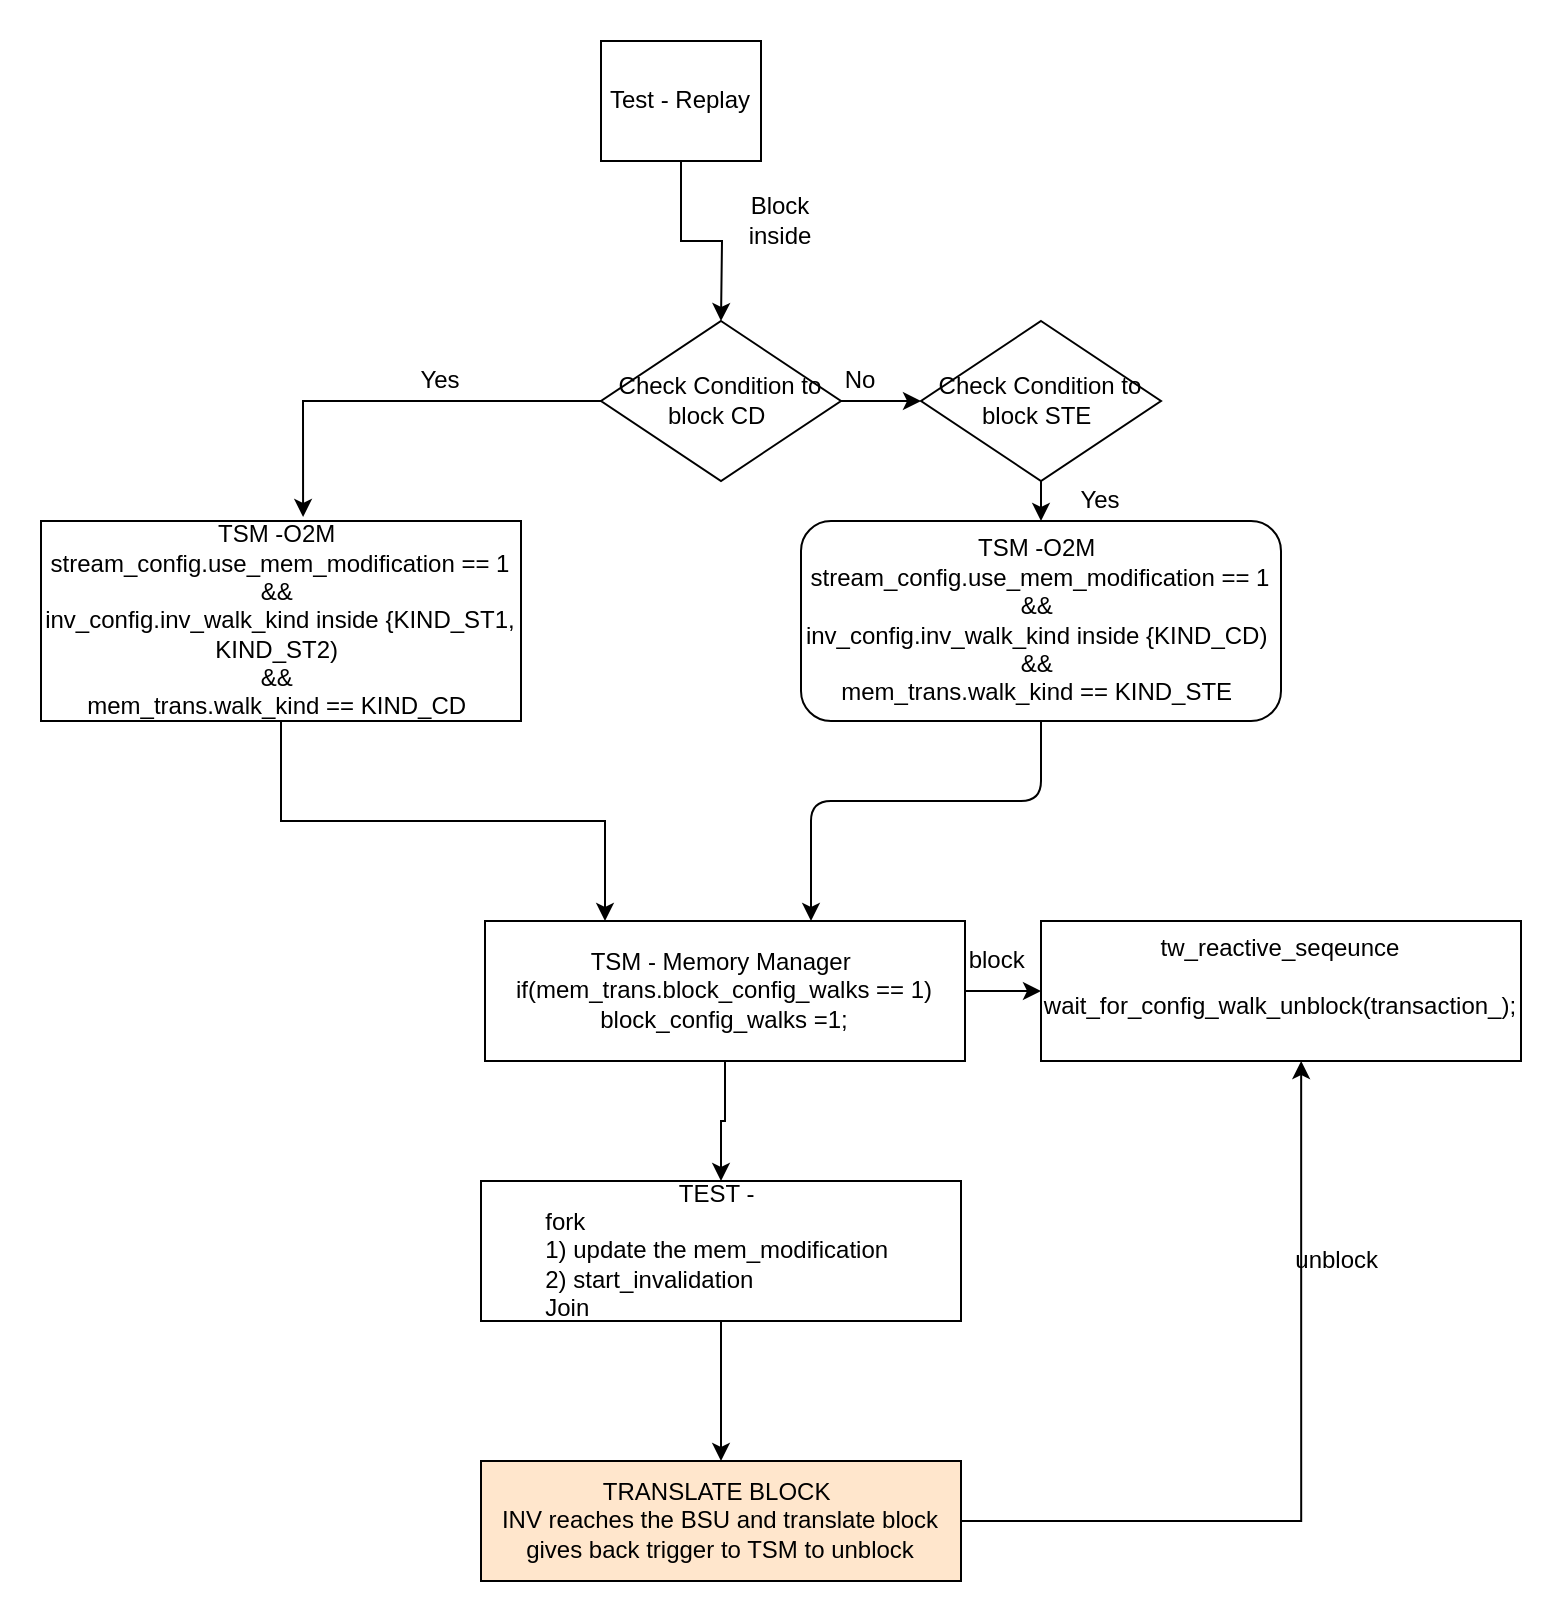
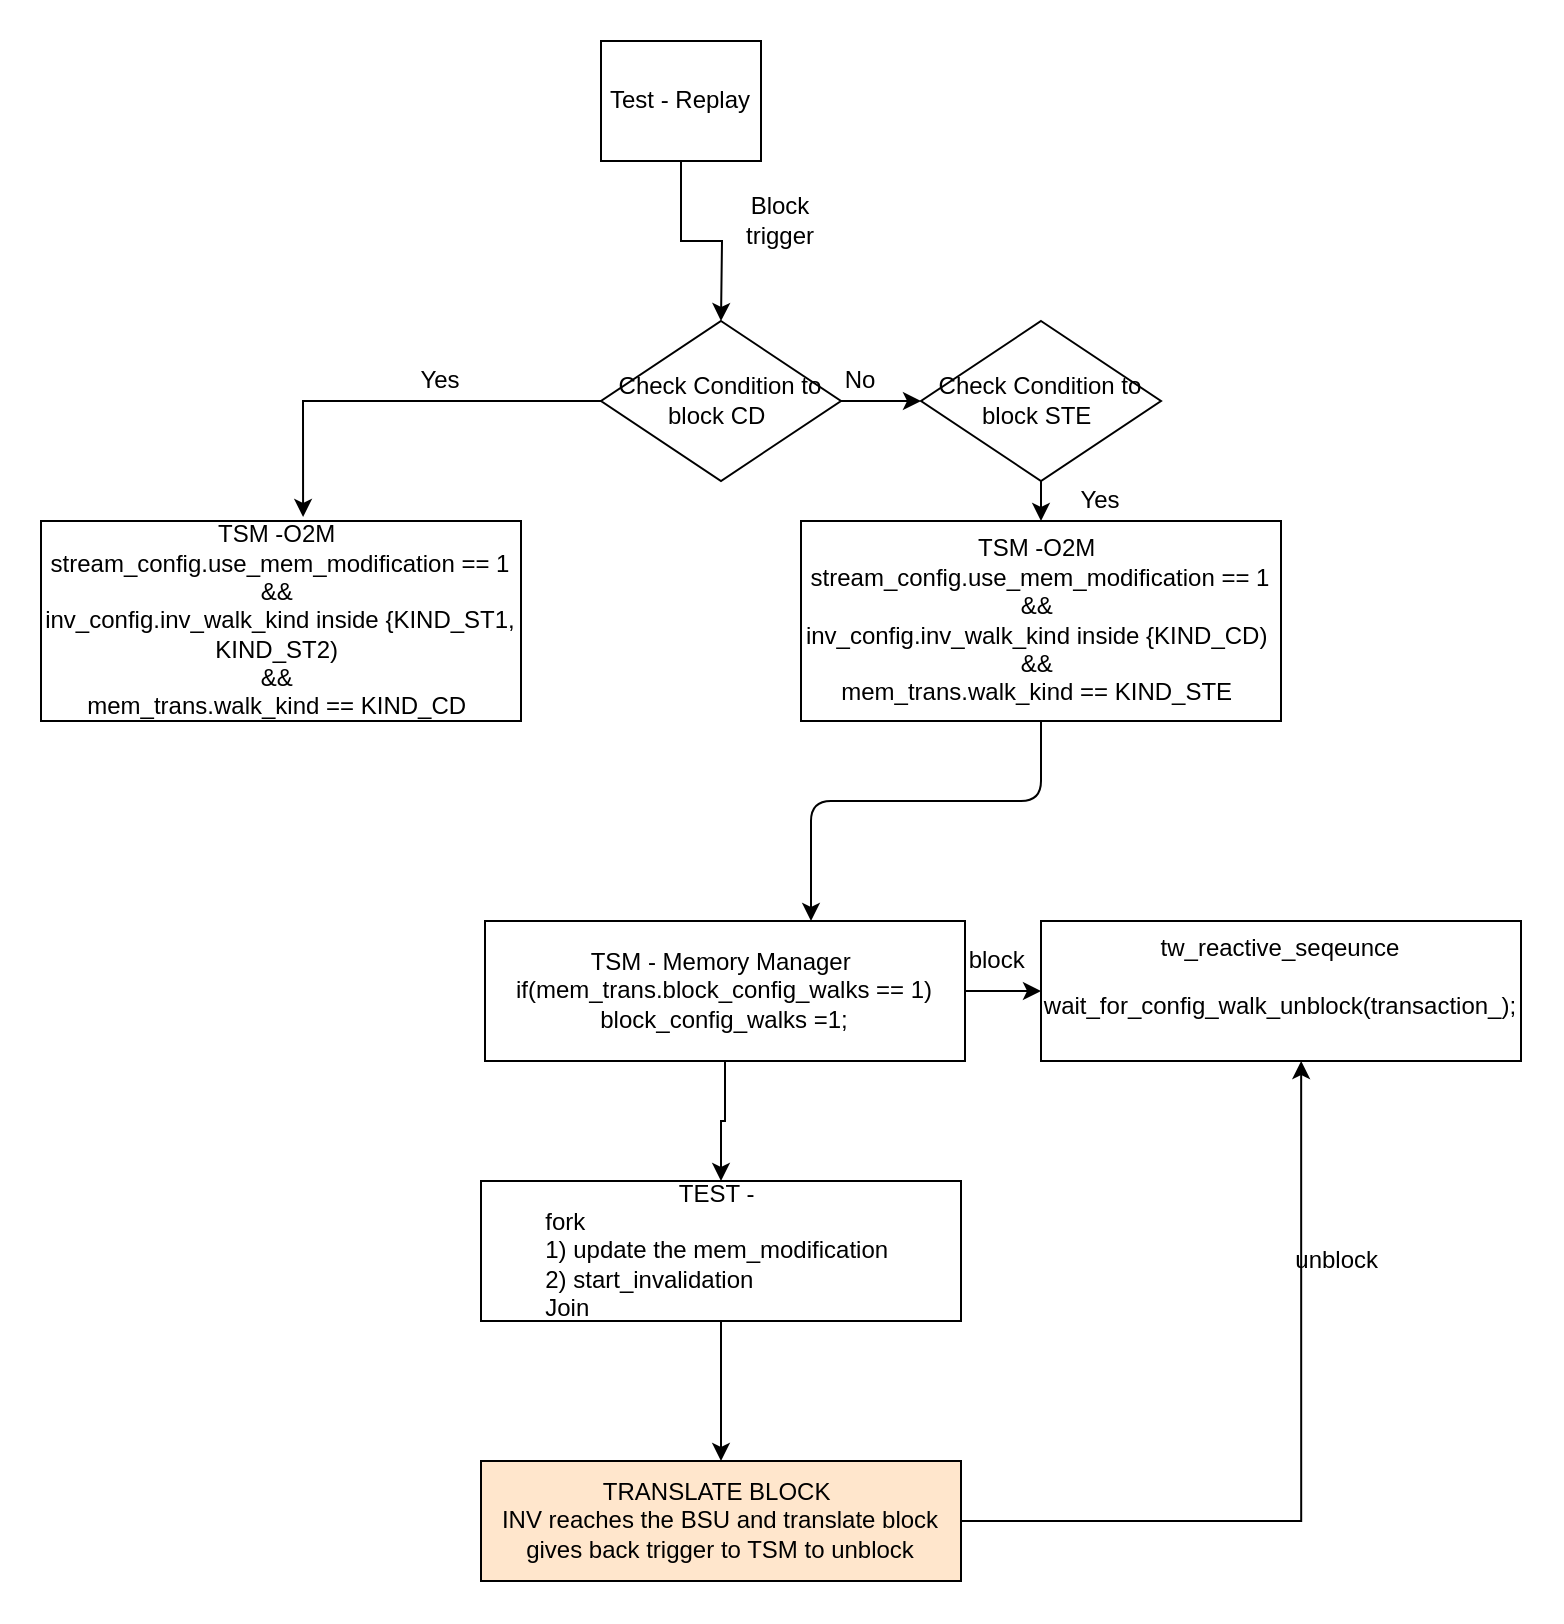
(781, 221) -> (781, 221)
(1041, 621) -> (1041, 621)
(436, 821) -> none
